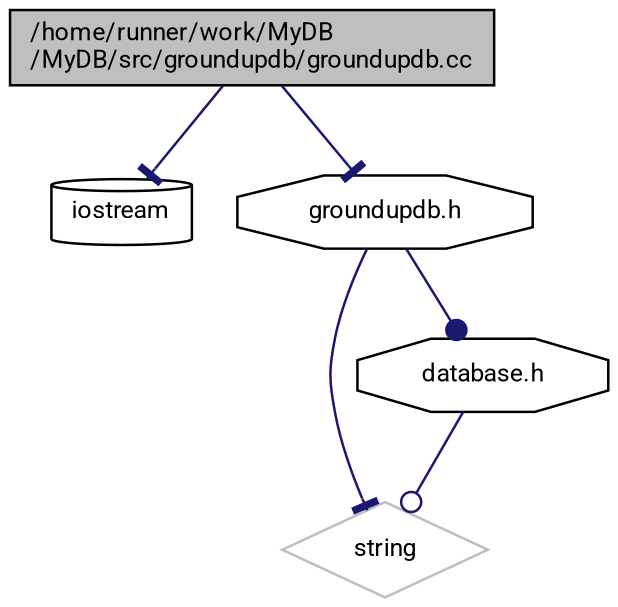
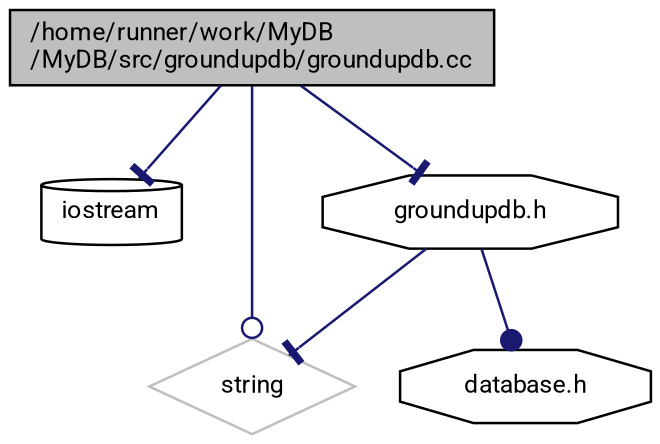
(440, 453) -> (252, 202)
